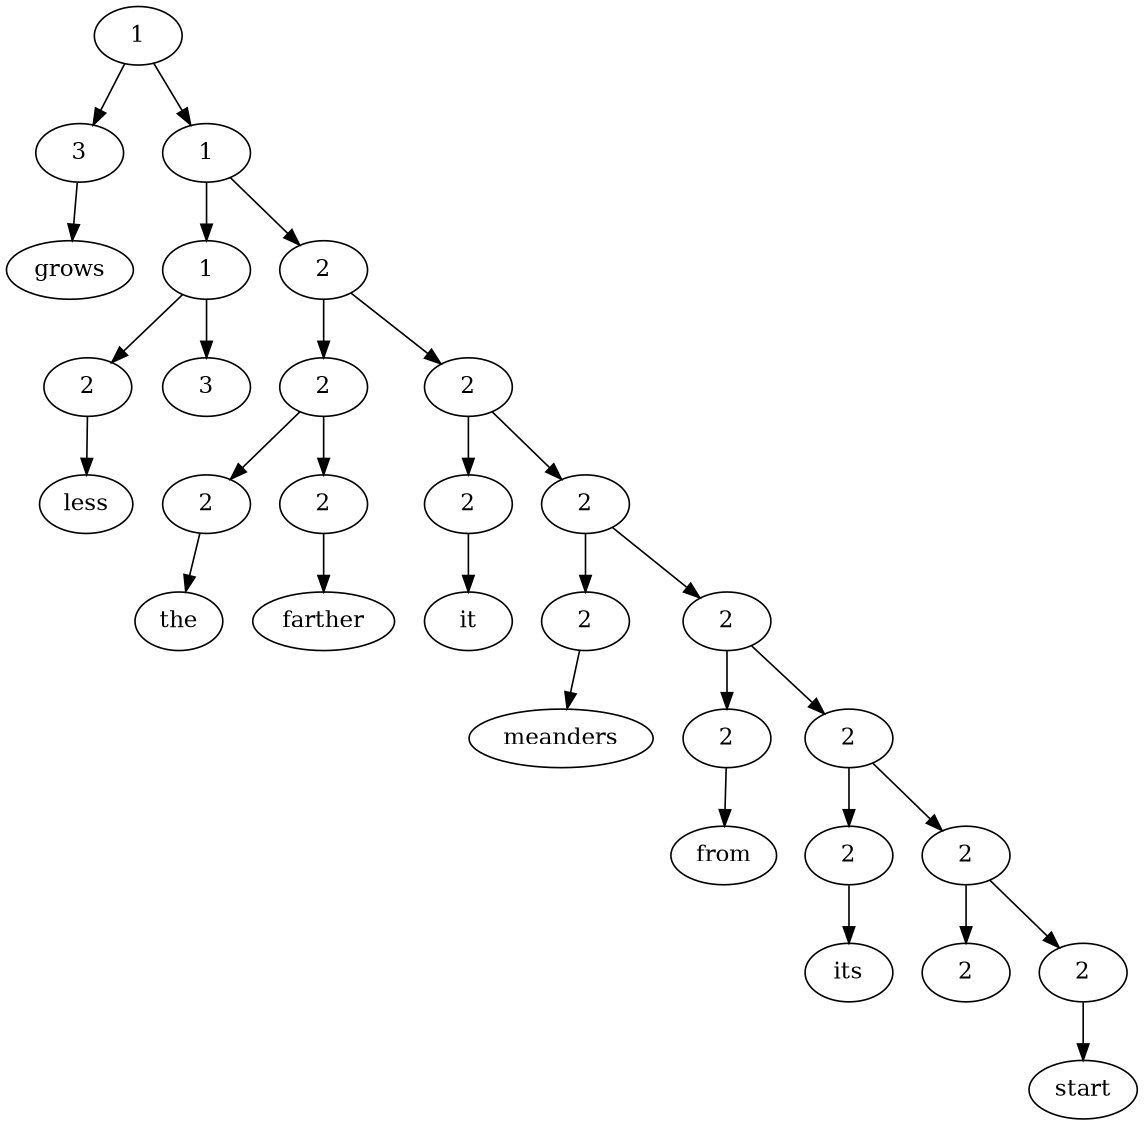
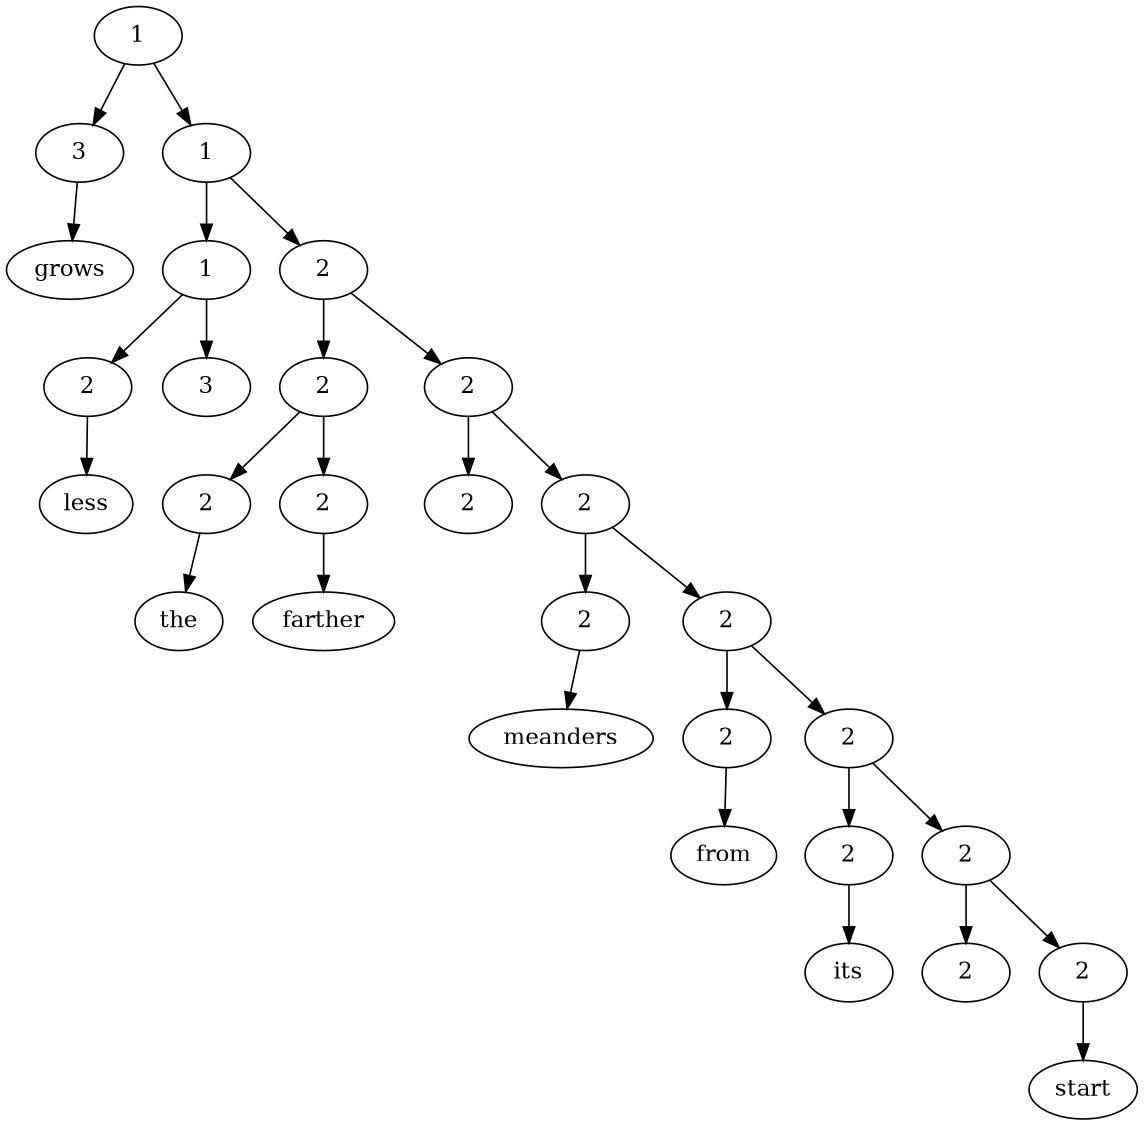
(468, 621) -> none
